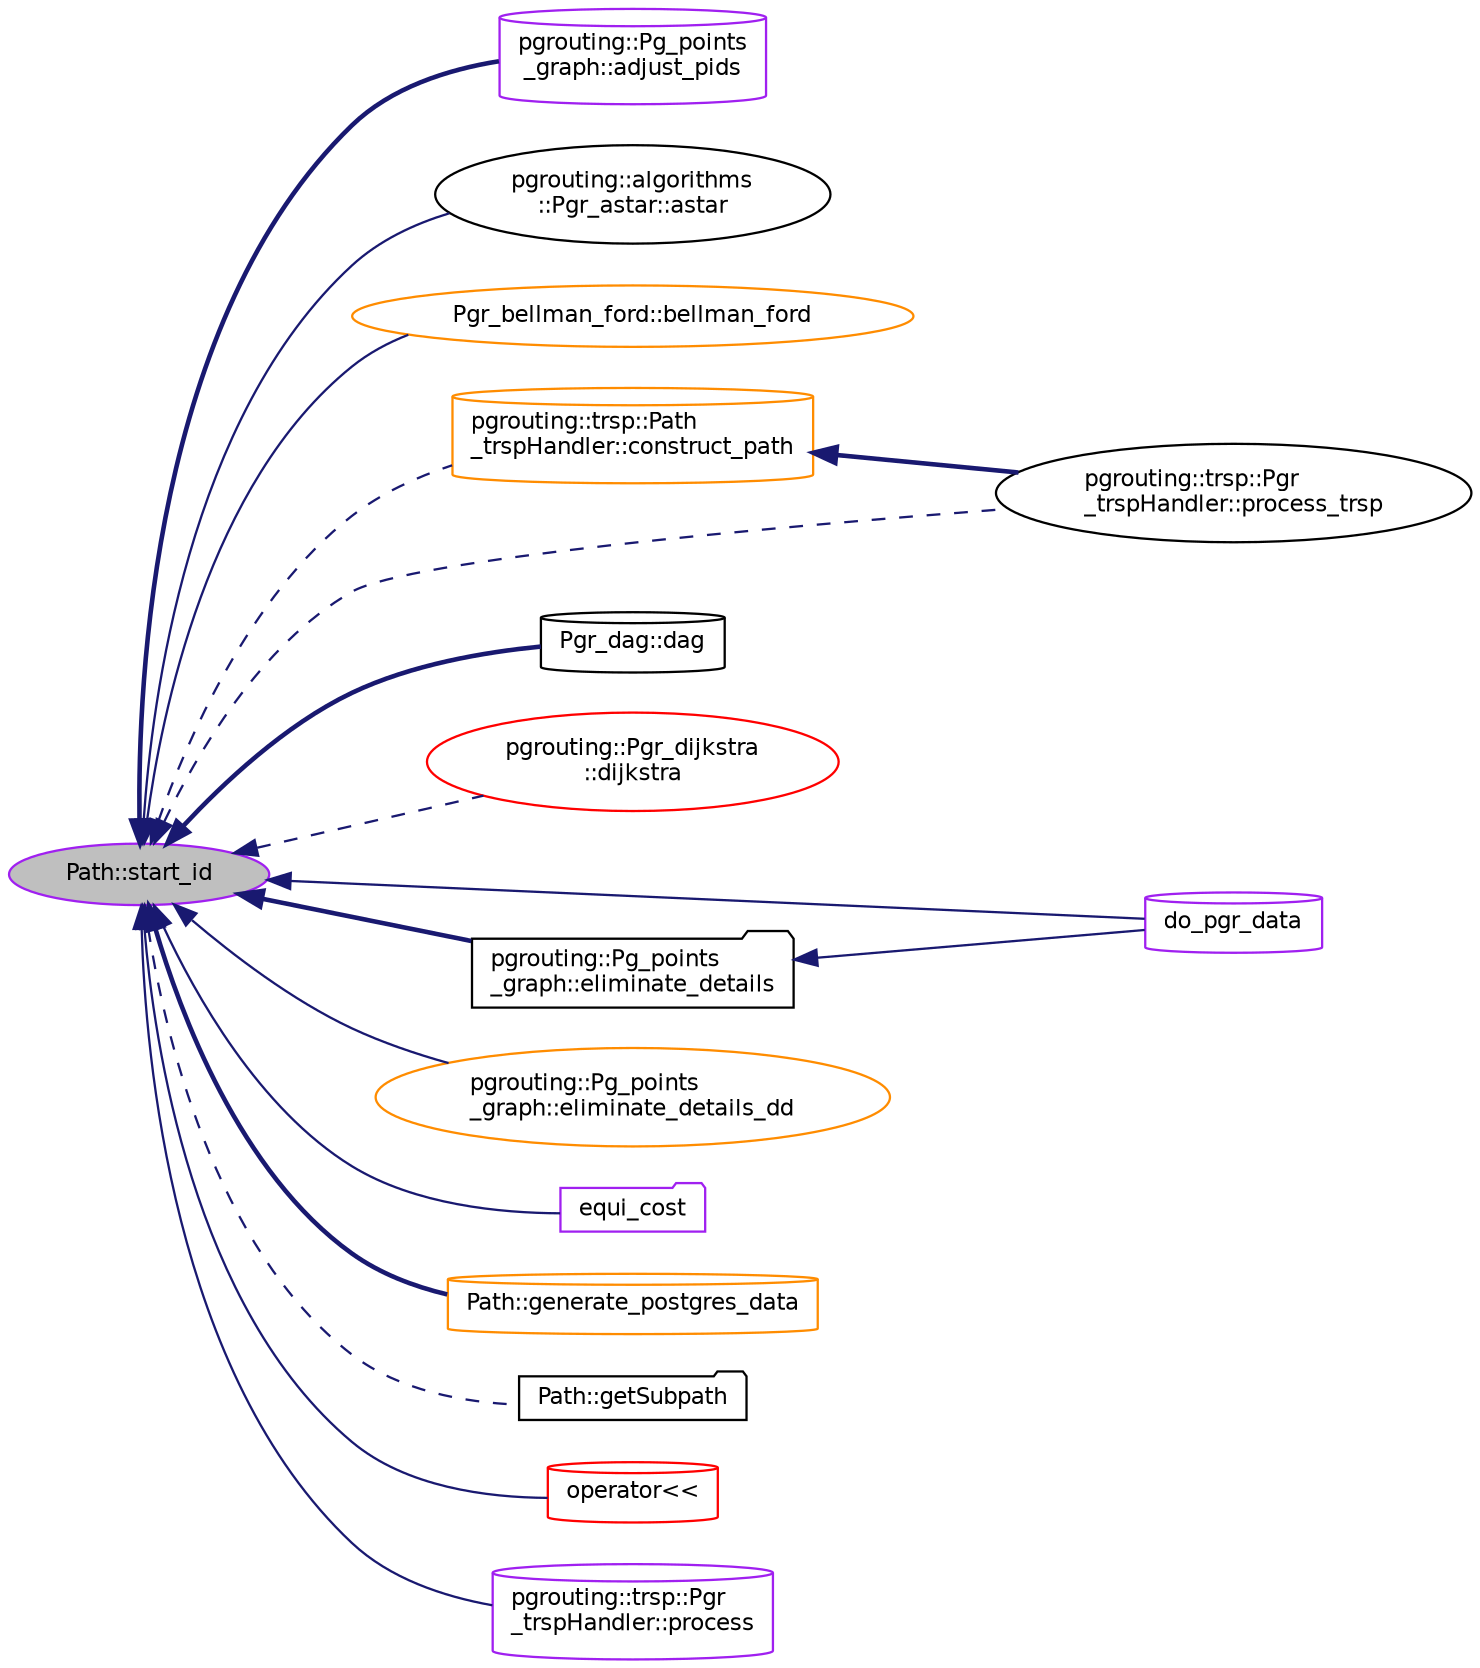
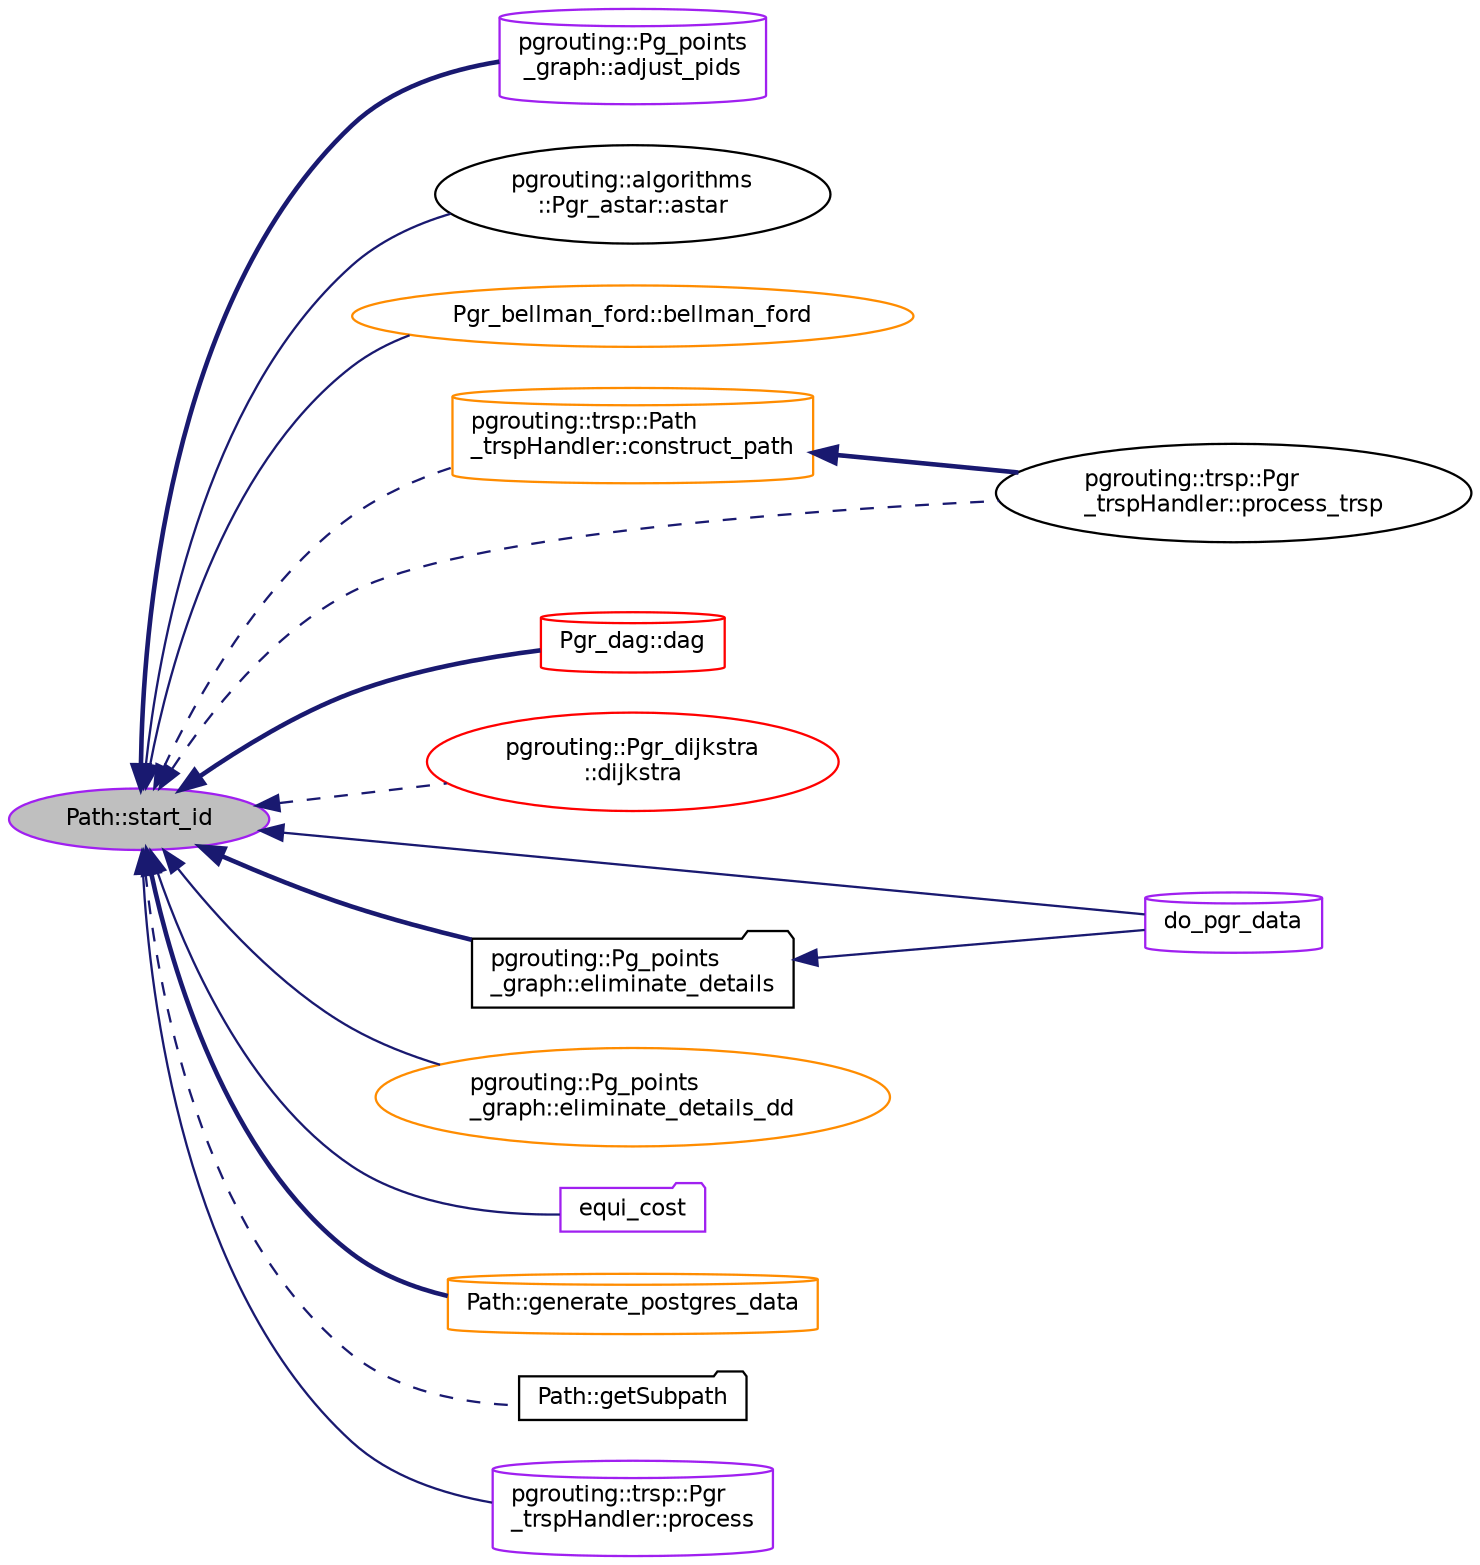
(633, 642) -> (633, 642)
(633, 1492) -> none
